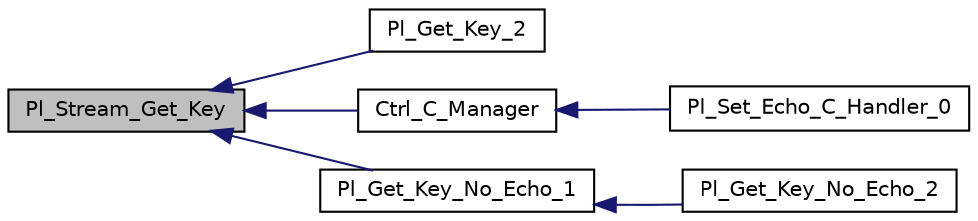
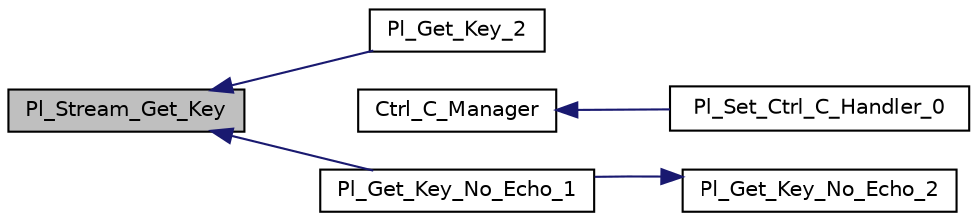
(820, 109) -> (820, 109)
(312, 111) -> none
(649, 205) -> (628, 176)
